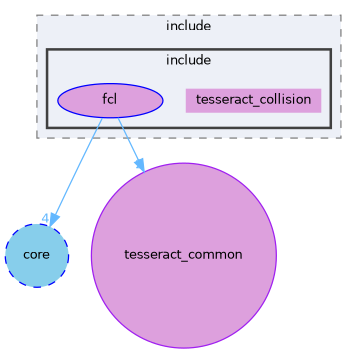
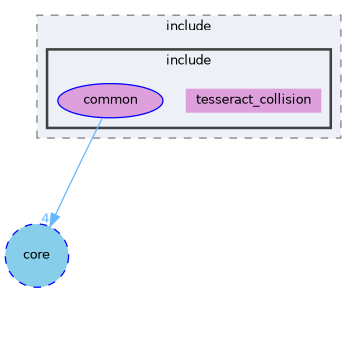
(110, 101) -> (110, 101)
(184, 256) -> none
